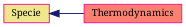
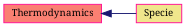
(72, 14) -> (124, 14)
